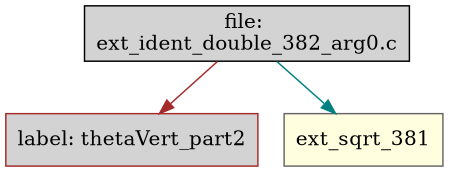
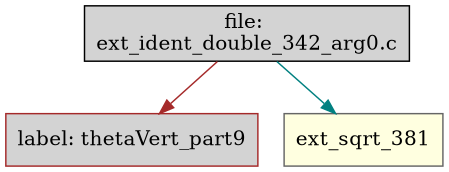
(247, 34) -> (247, 34)
(132, 140) -> (132, 140)
